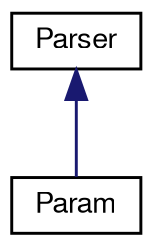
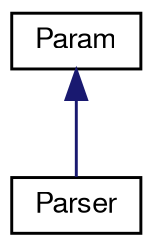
(76, 139) -> (76, 139)
